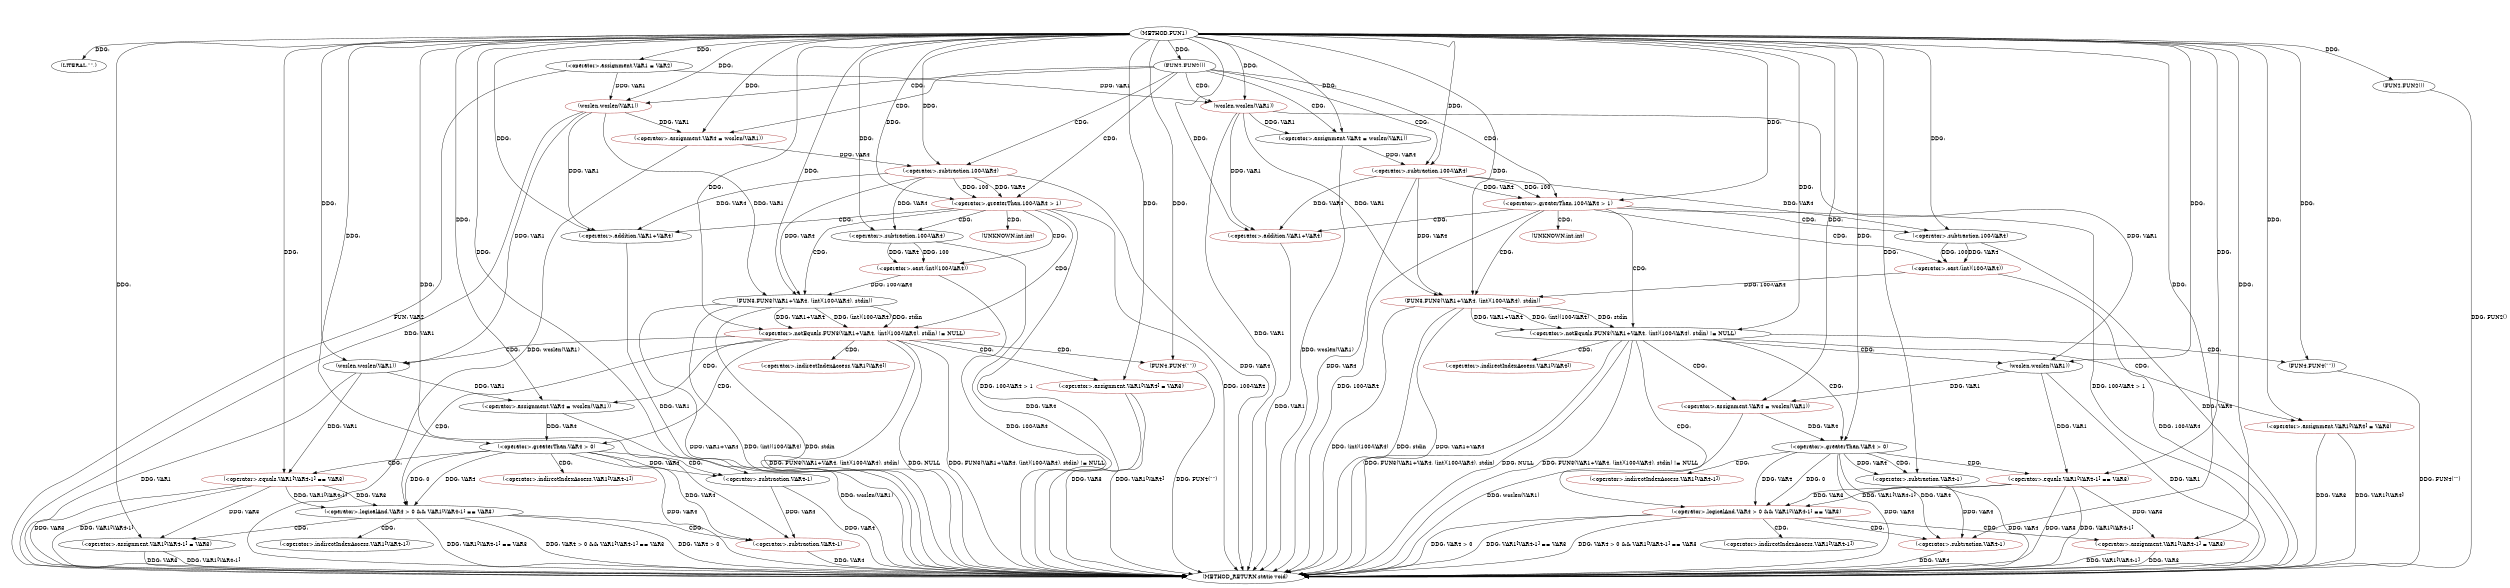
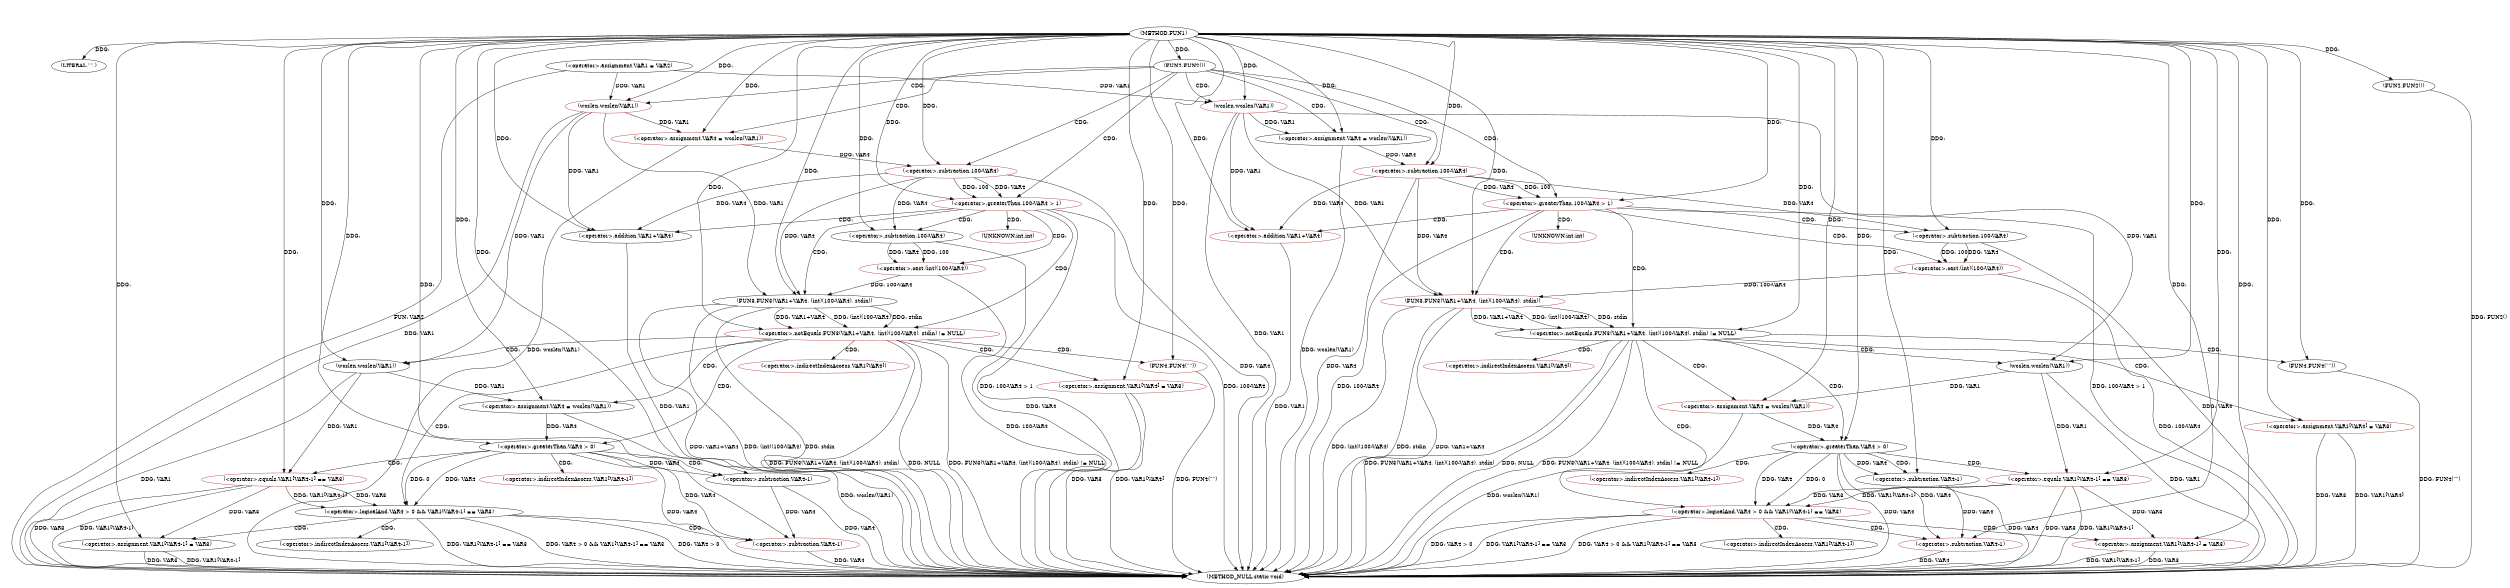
(776, 41) -> none
(1245, 577) -> (1245, 577)
